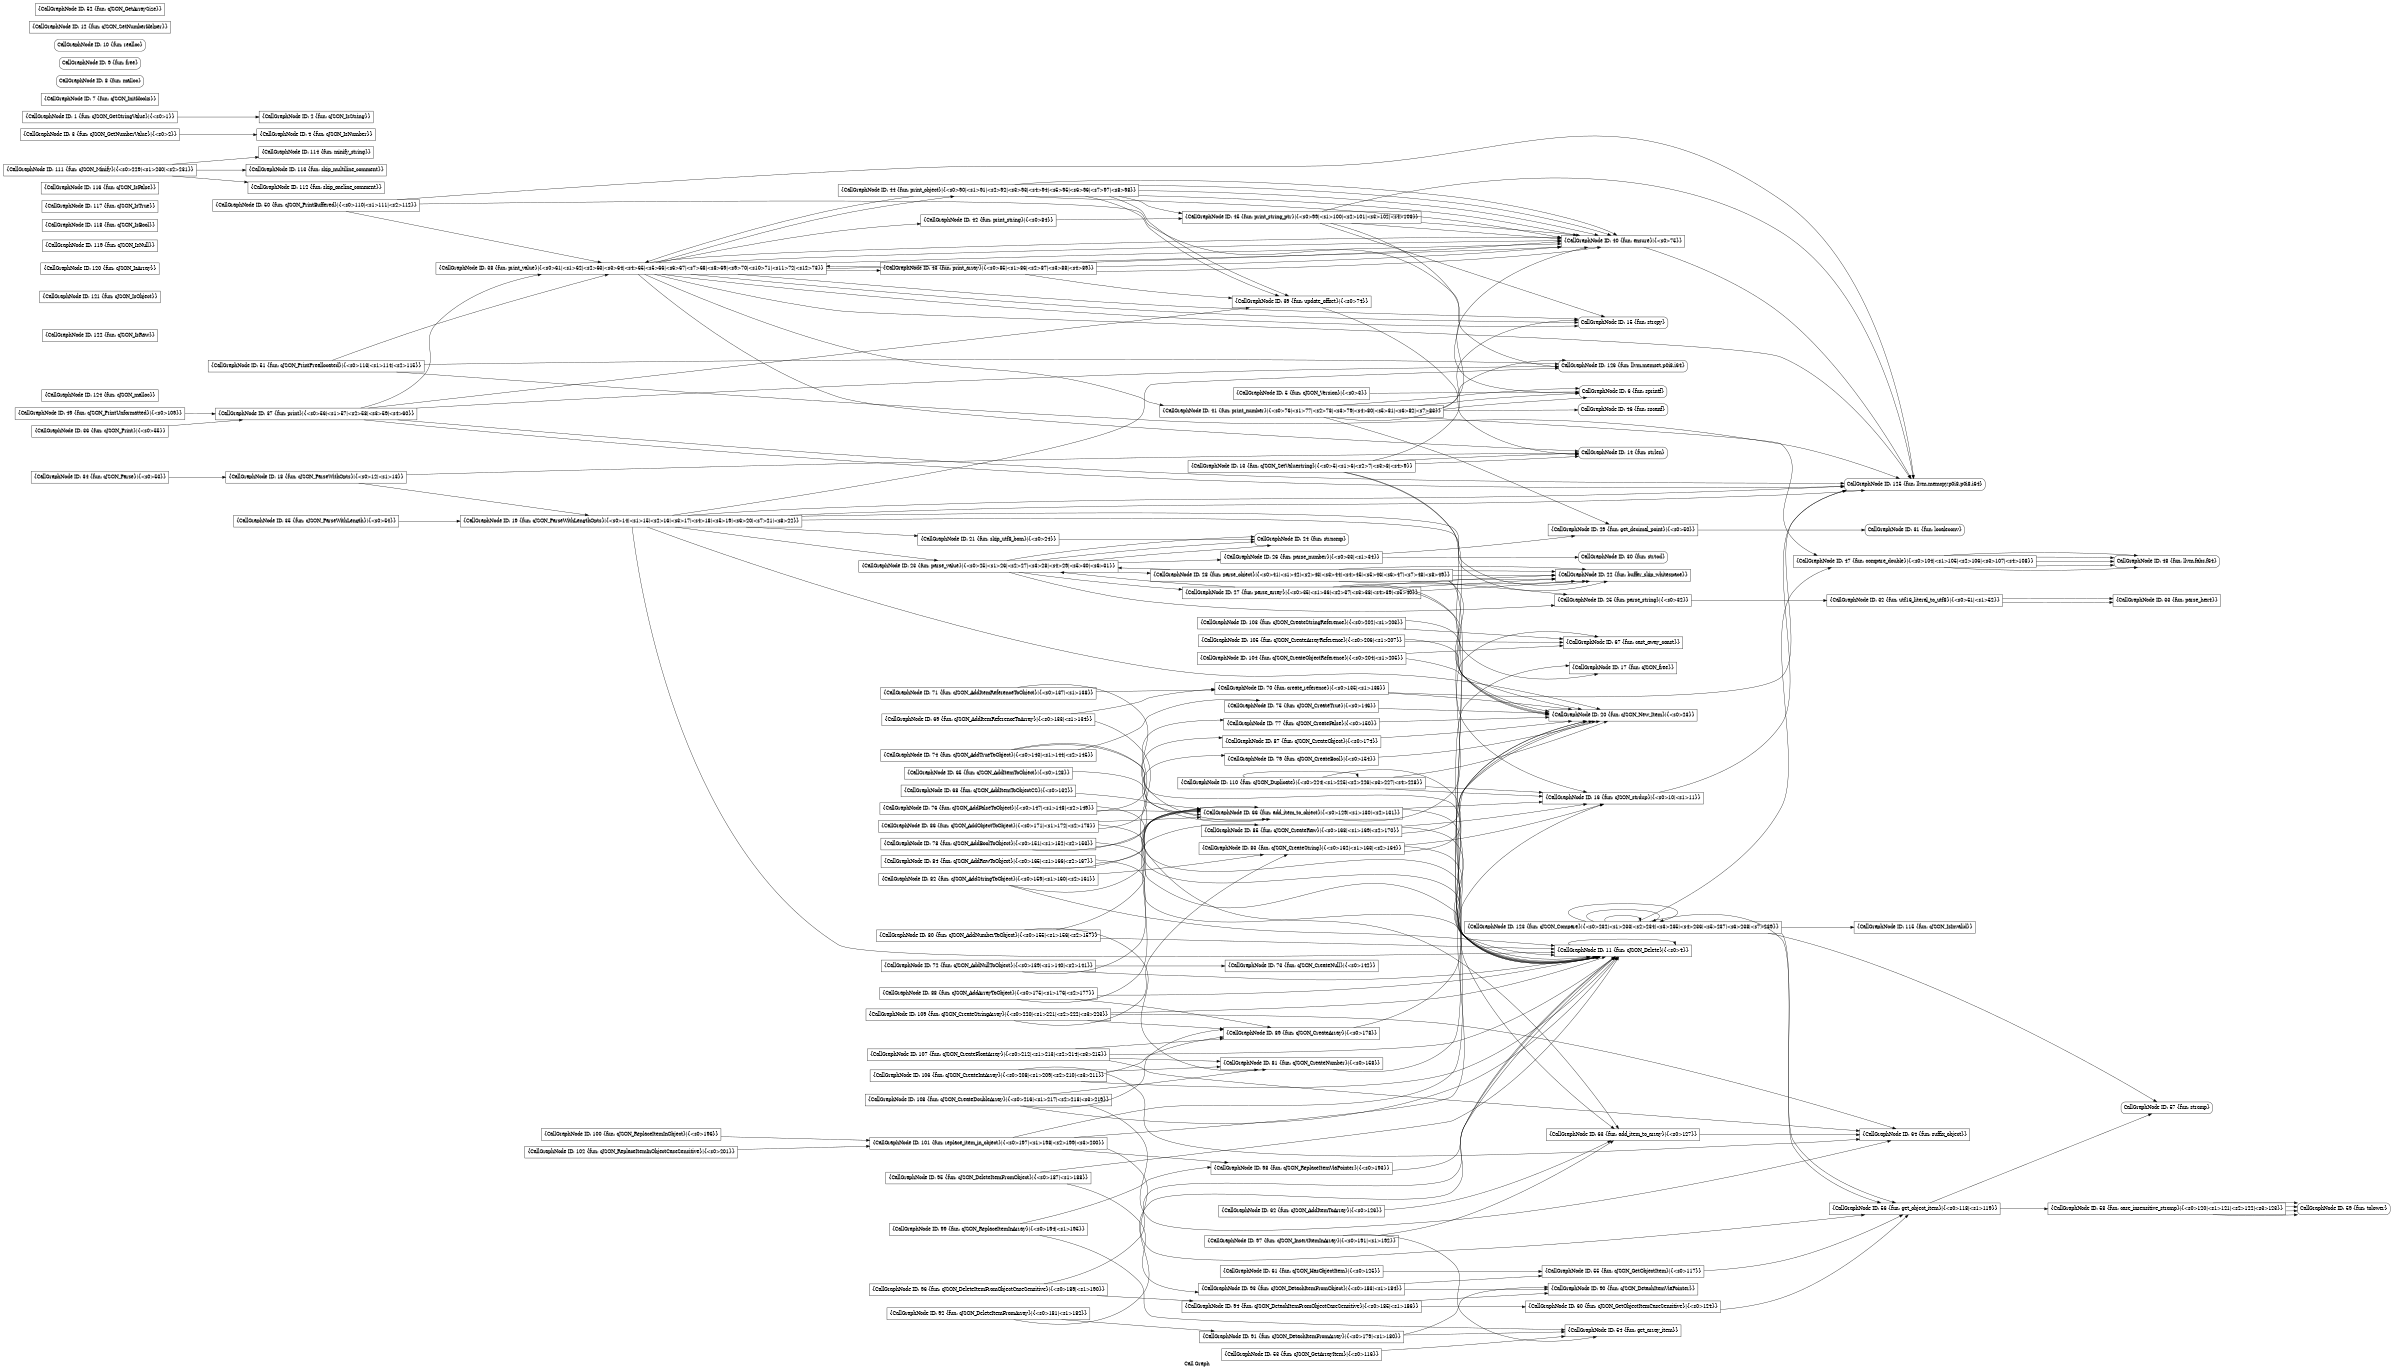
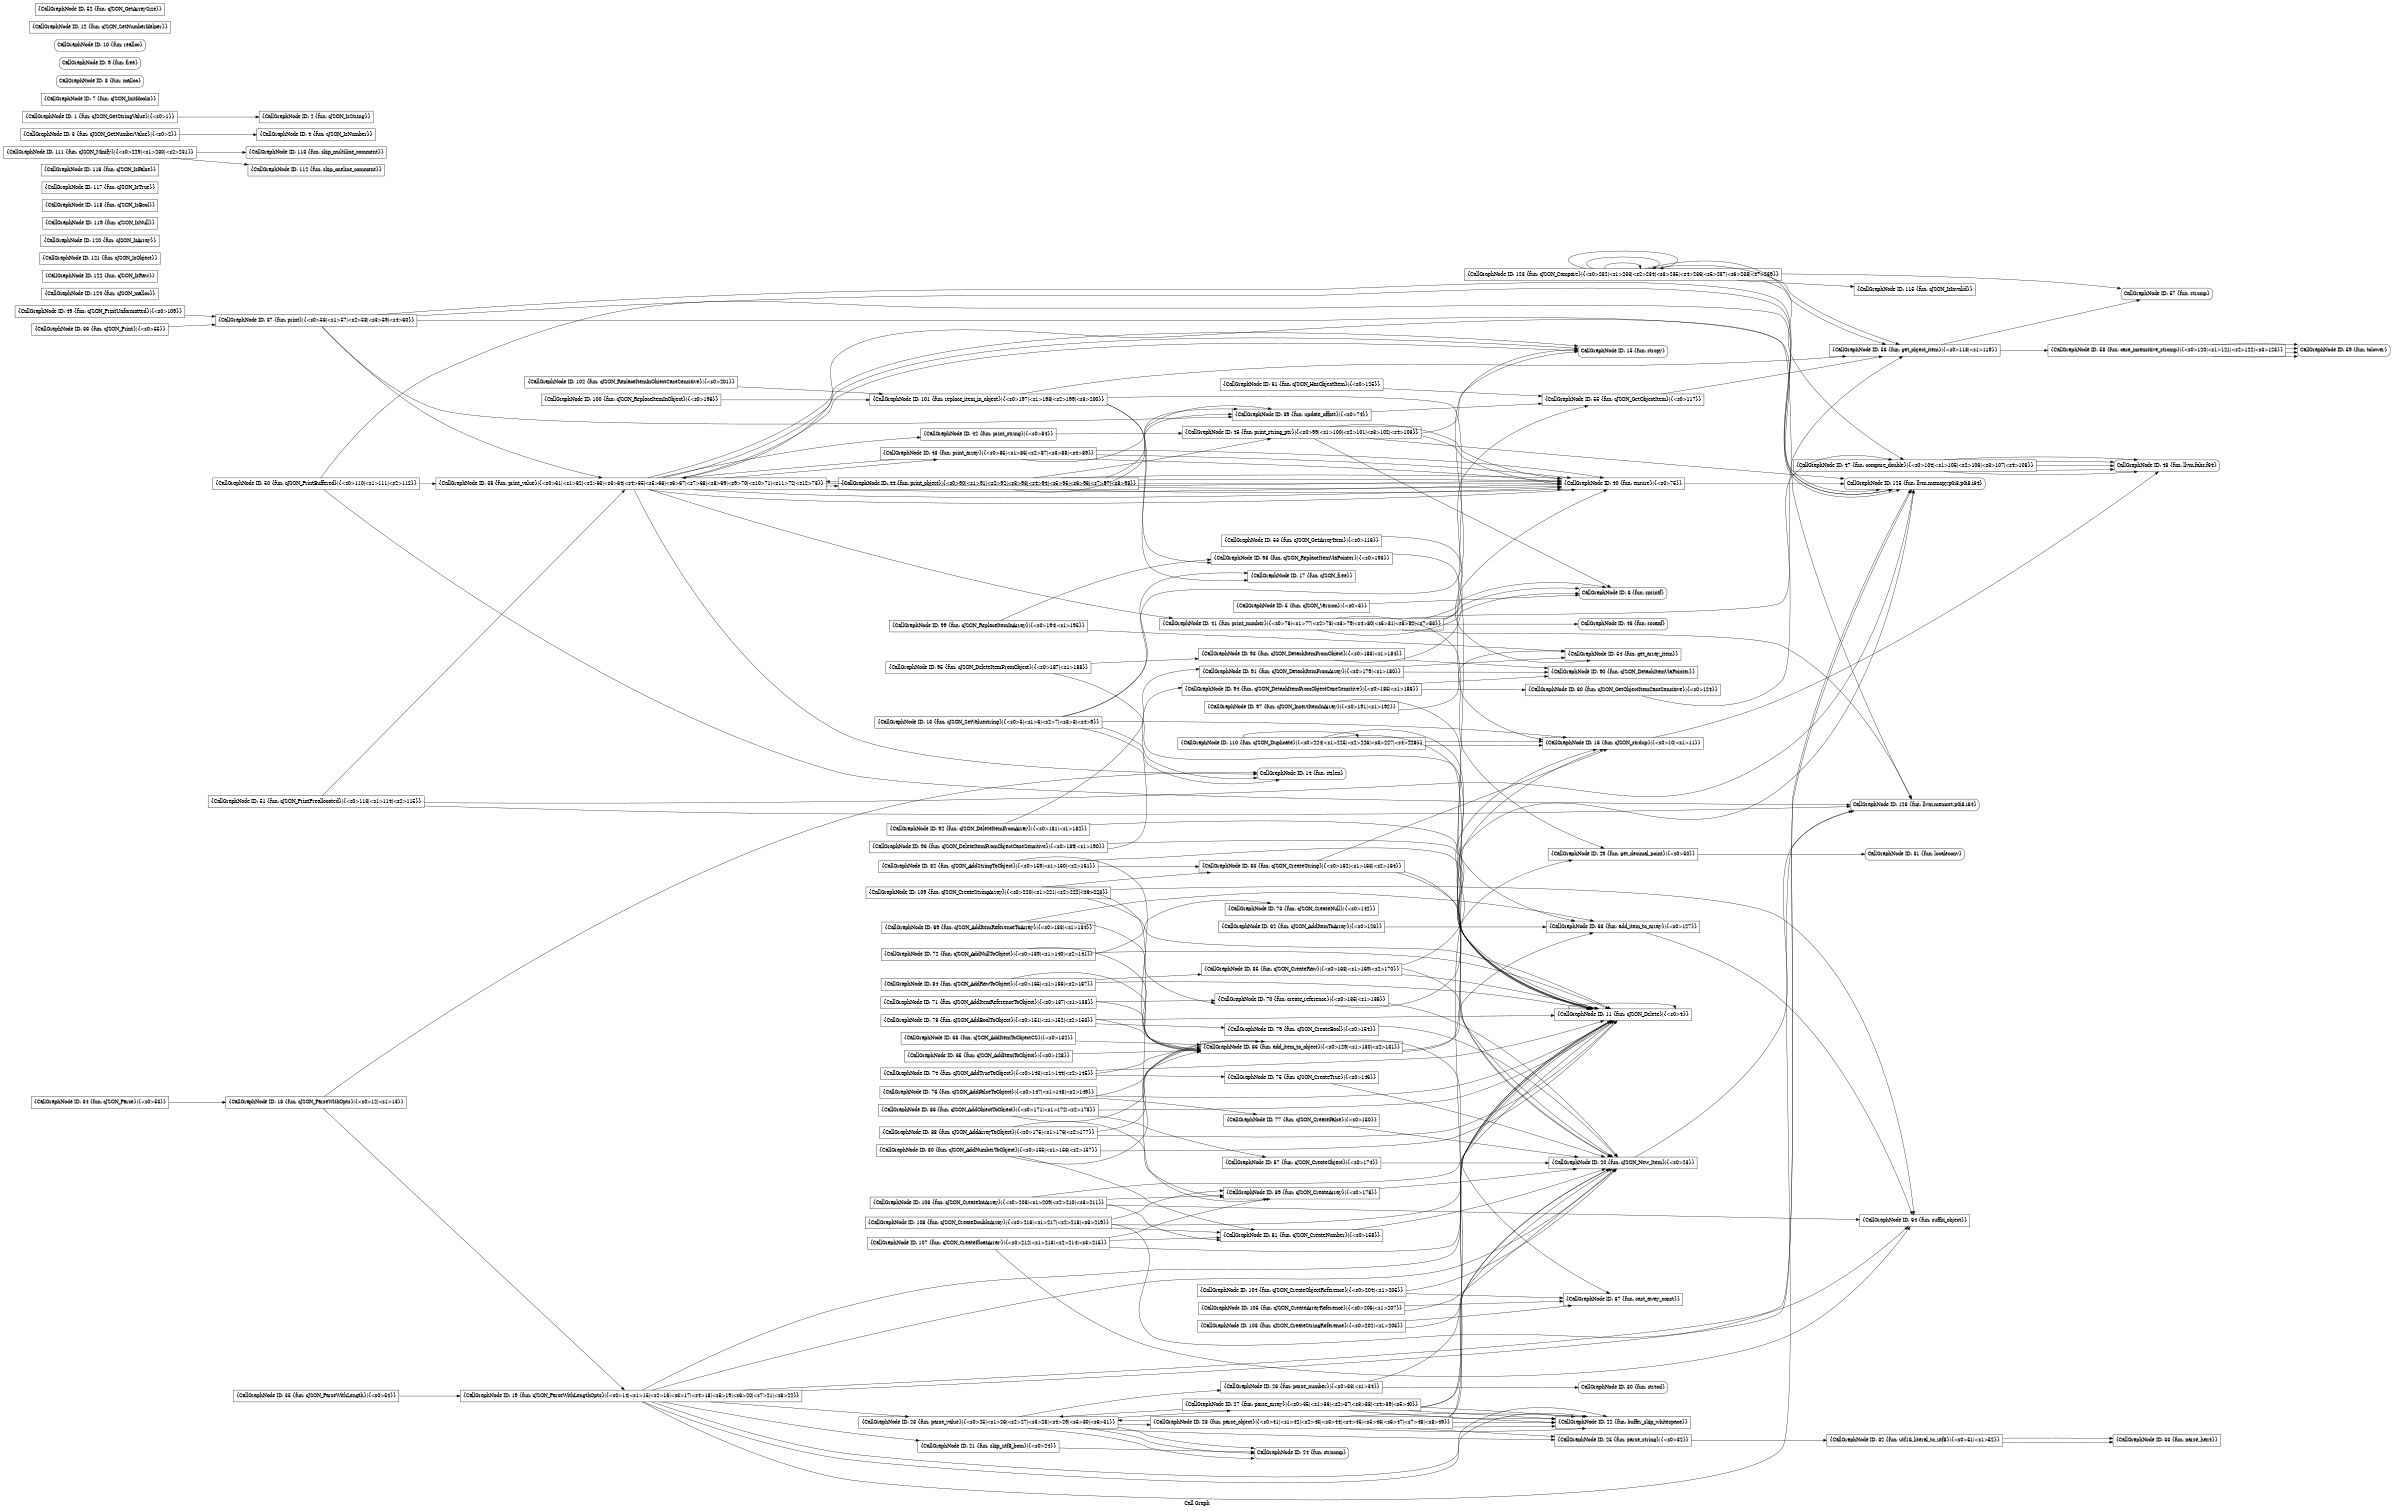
(316, 152) -> none
(1453, 386) -> (1451, 408)
(1790, 675) -> (1917, 630)
none -> (1782, 1022)
